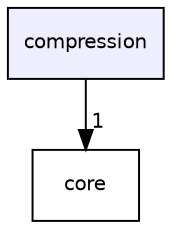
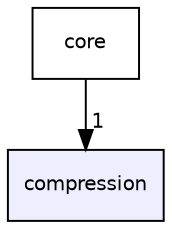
(86, 105) -> (86, 105)
